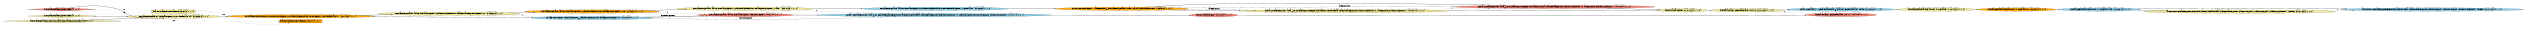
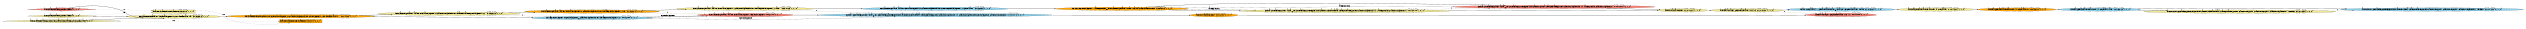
(1214, 15) -> (1214, 15)
